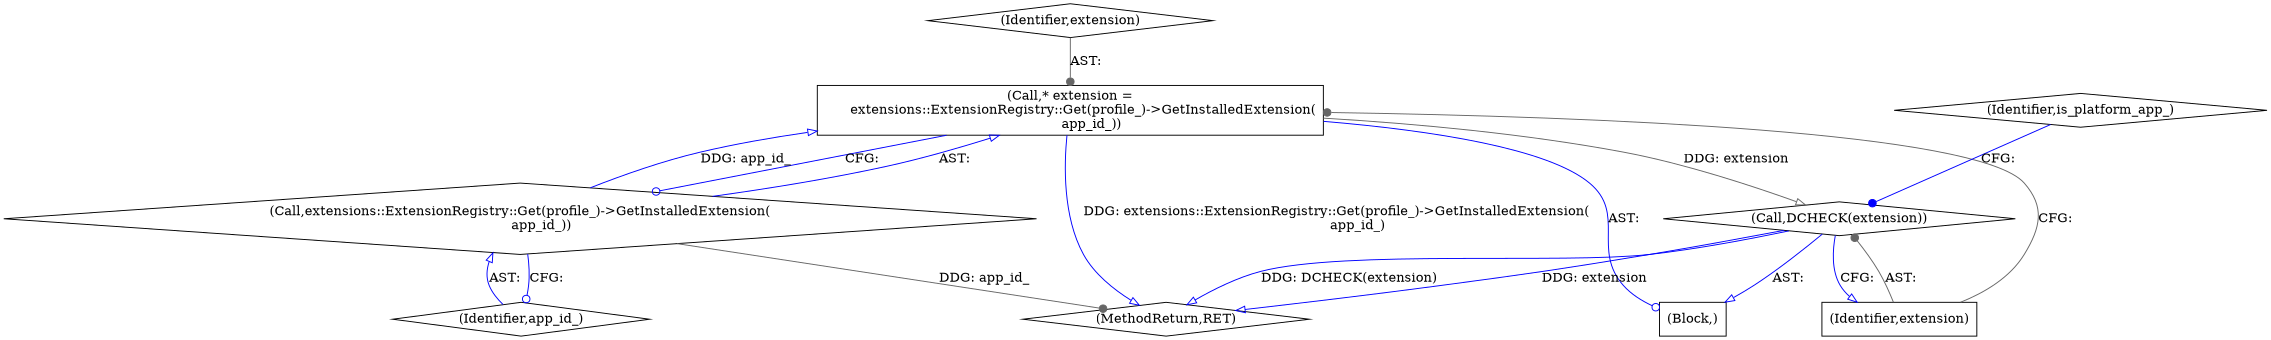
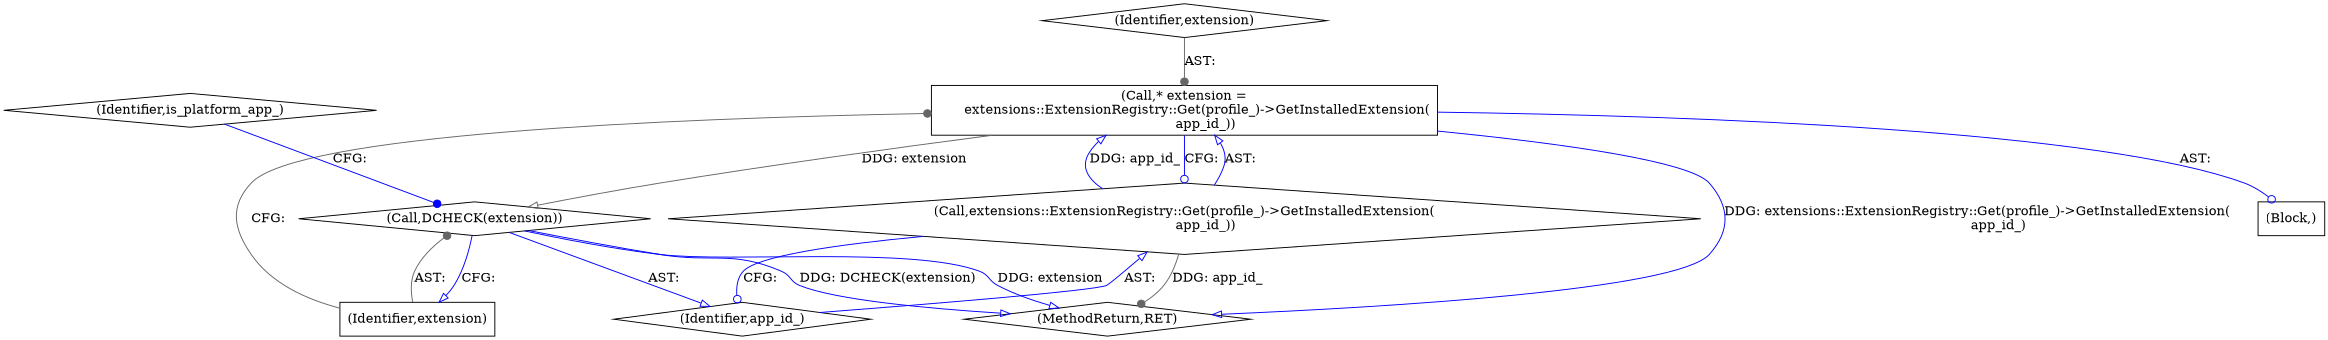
(1779, 268) -> (605, 268)
